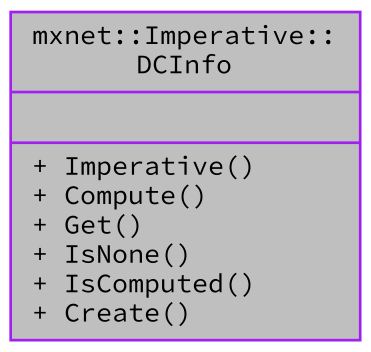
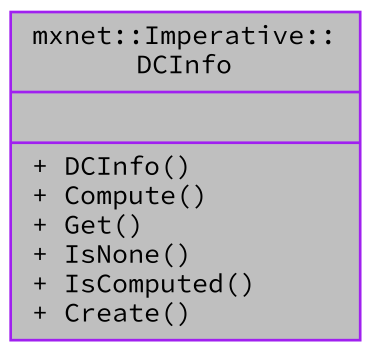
(145, 167) -> (113, 167)
